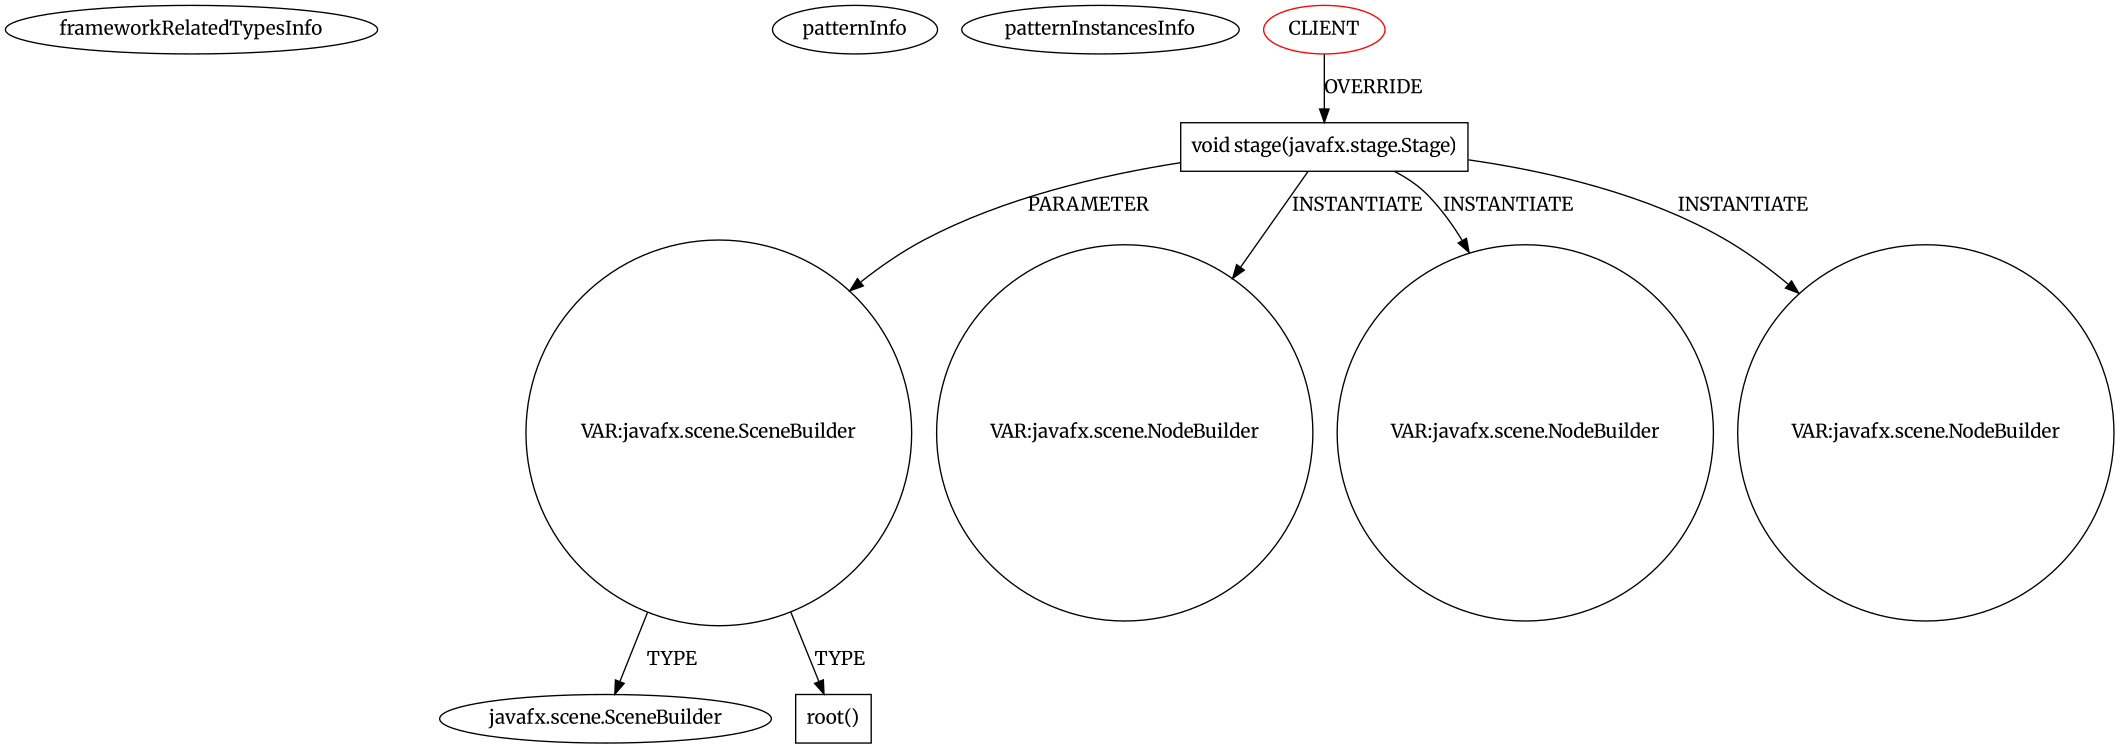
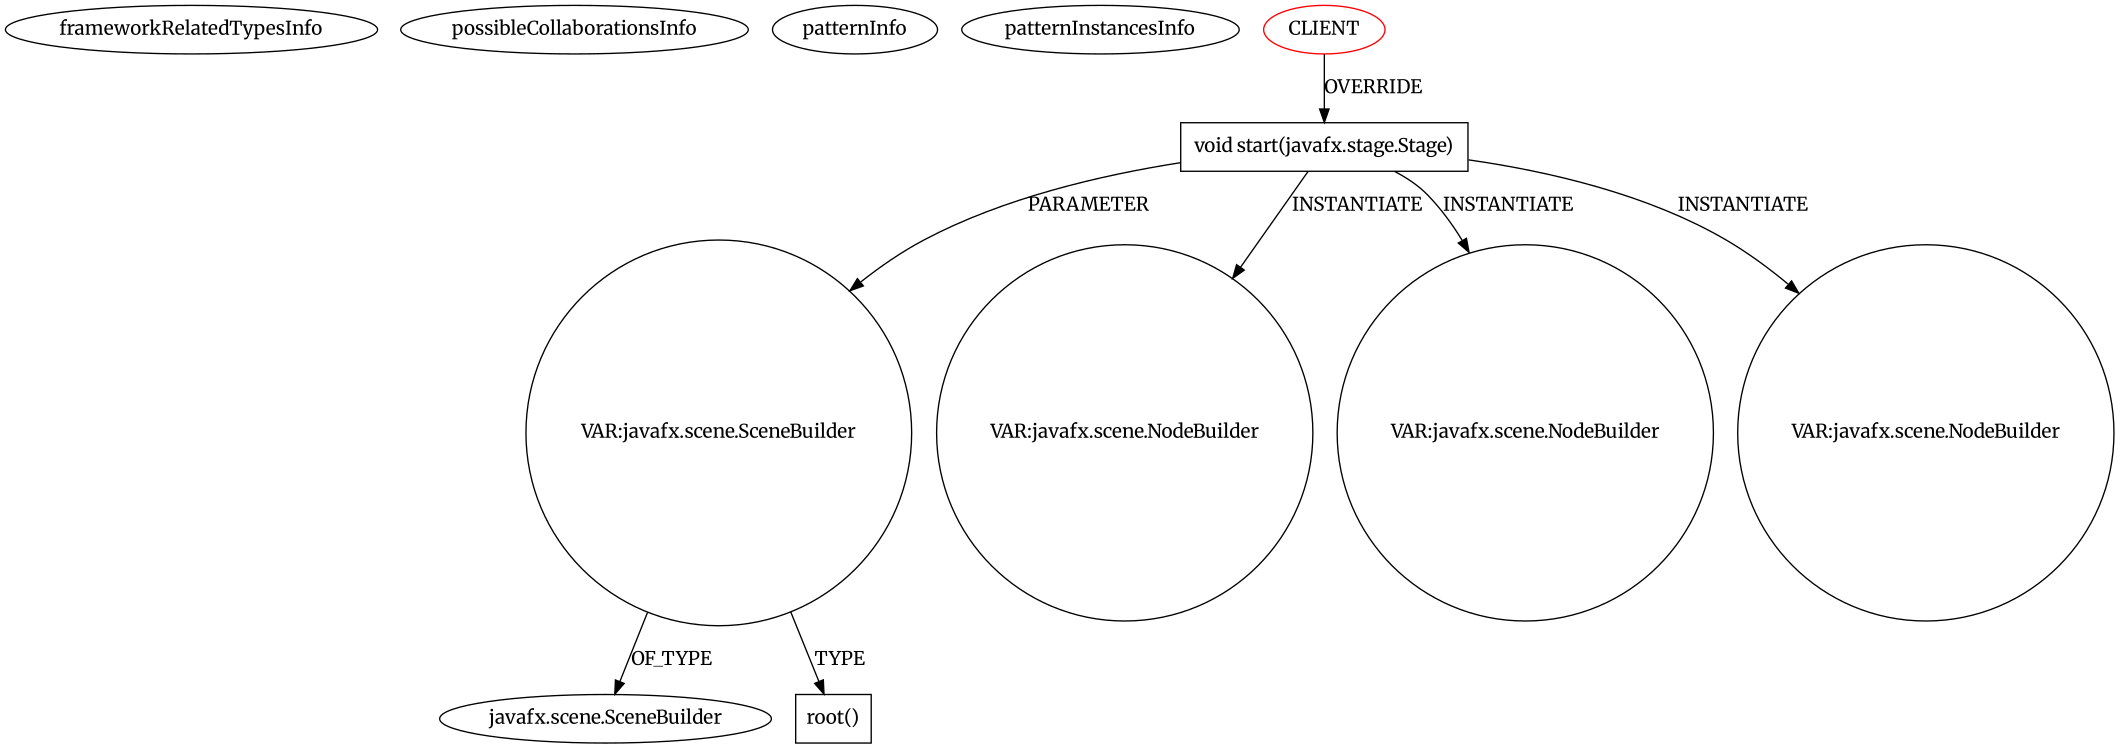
none -> (575, 30)
(1324, 147) -> (1324, 147)
(672, 660) -> (672, 660)
